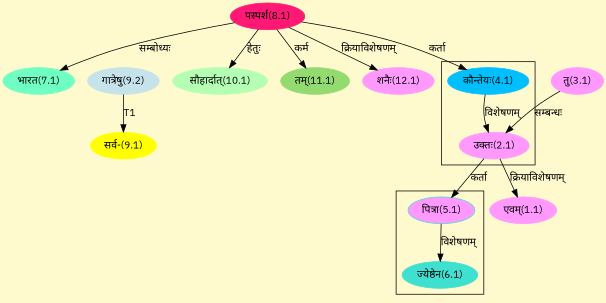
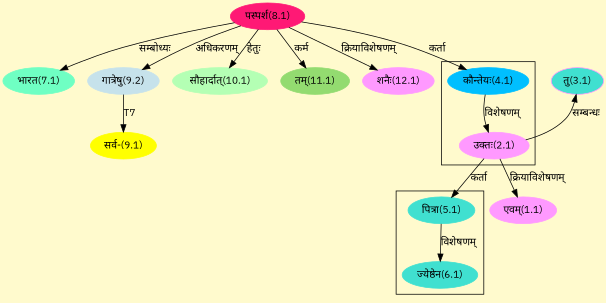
none -> (194, 44)
(577, 81) -> (577, 81)
(530, 111) -> (555, 127)
(130, 113) -> (130, 113)
(441, 210) -> (441, 210)
